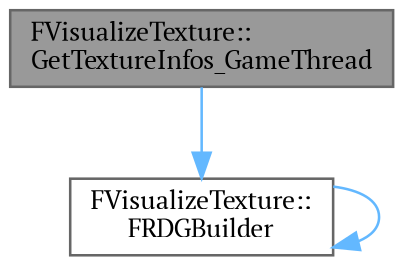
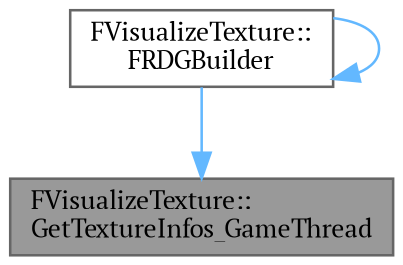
(202, 120) -> (202, 120)
